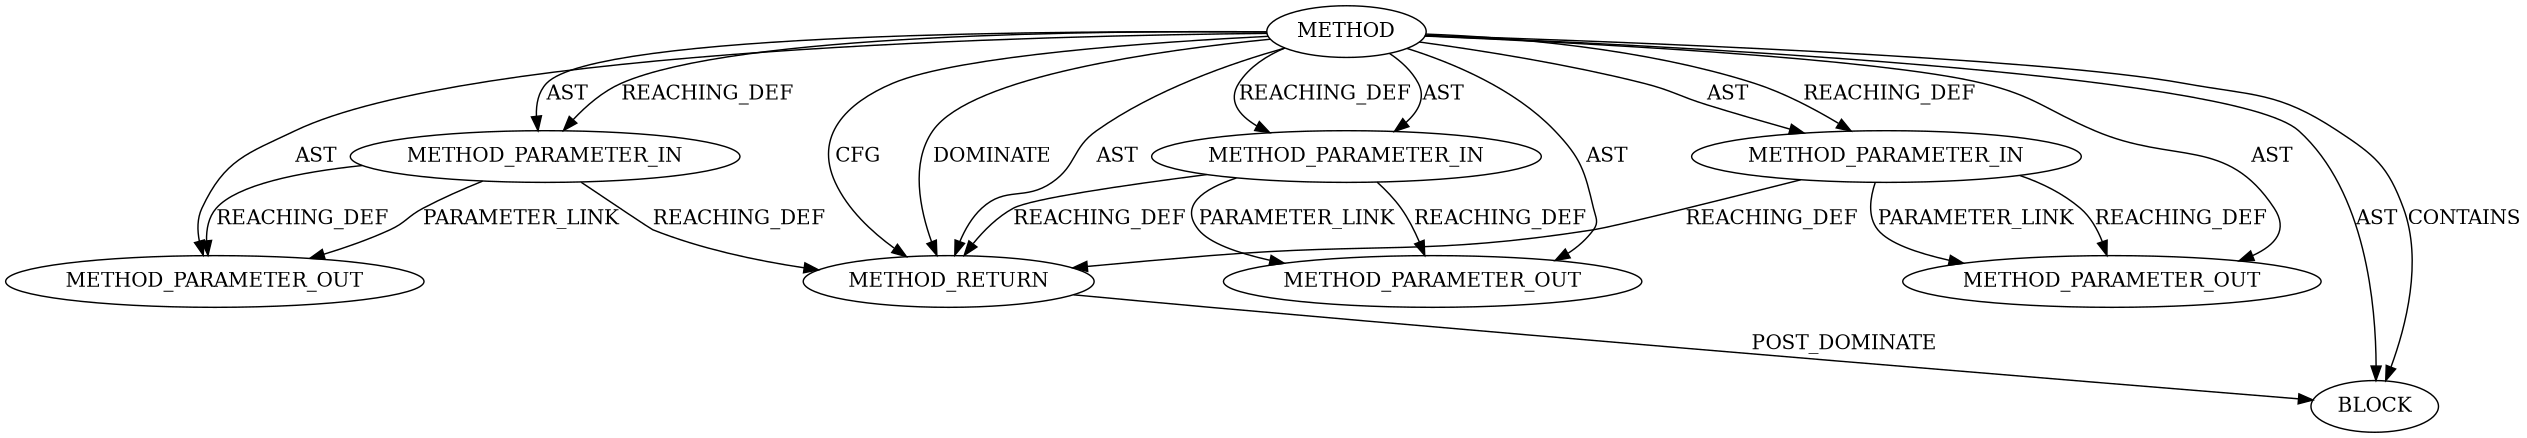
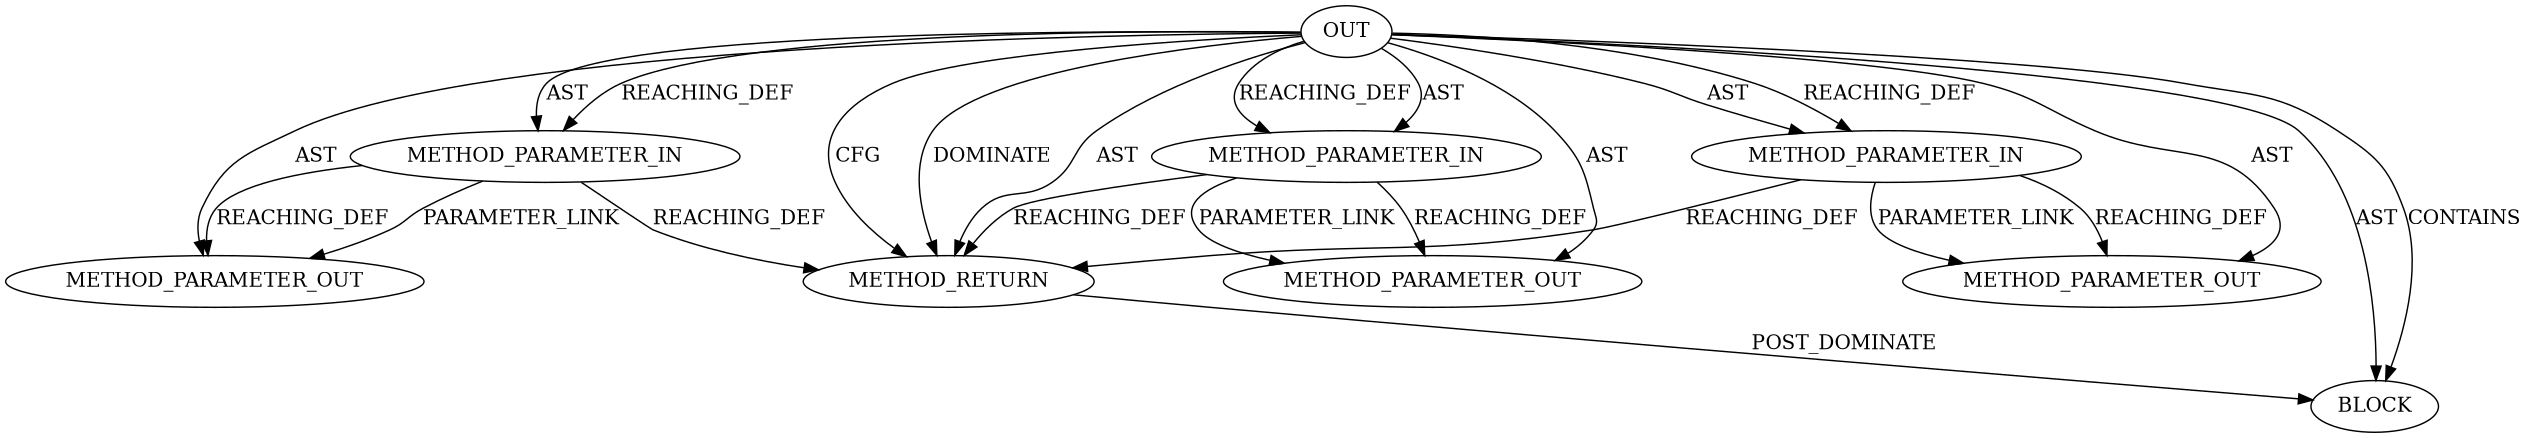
(1346, 32) -> (1346, 32)
